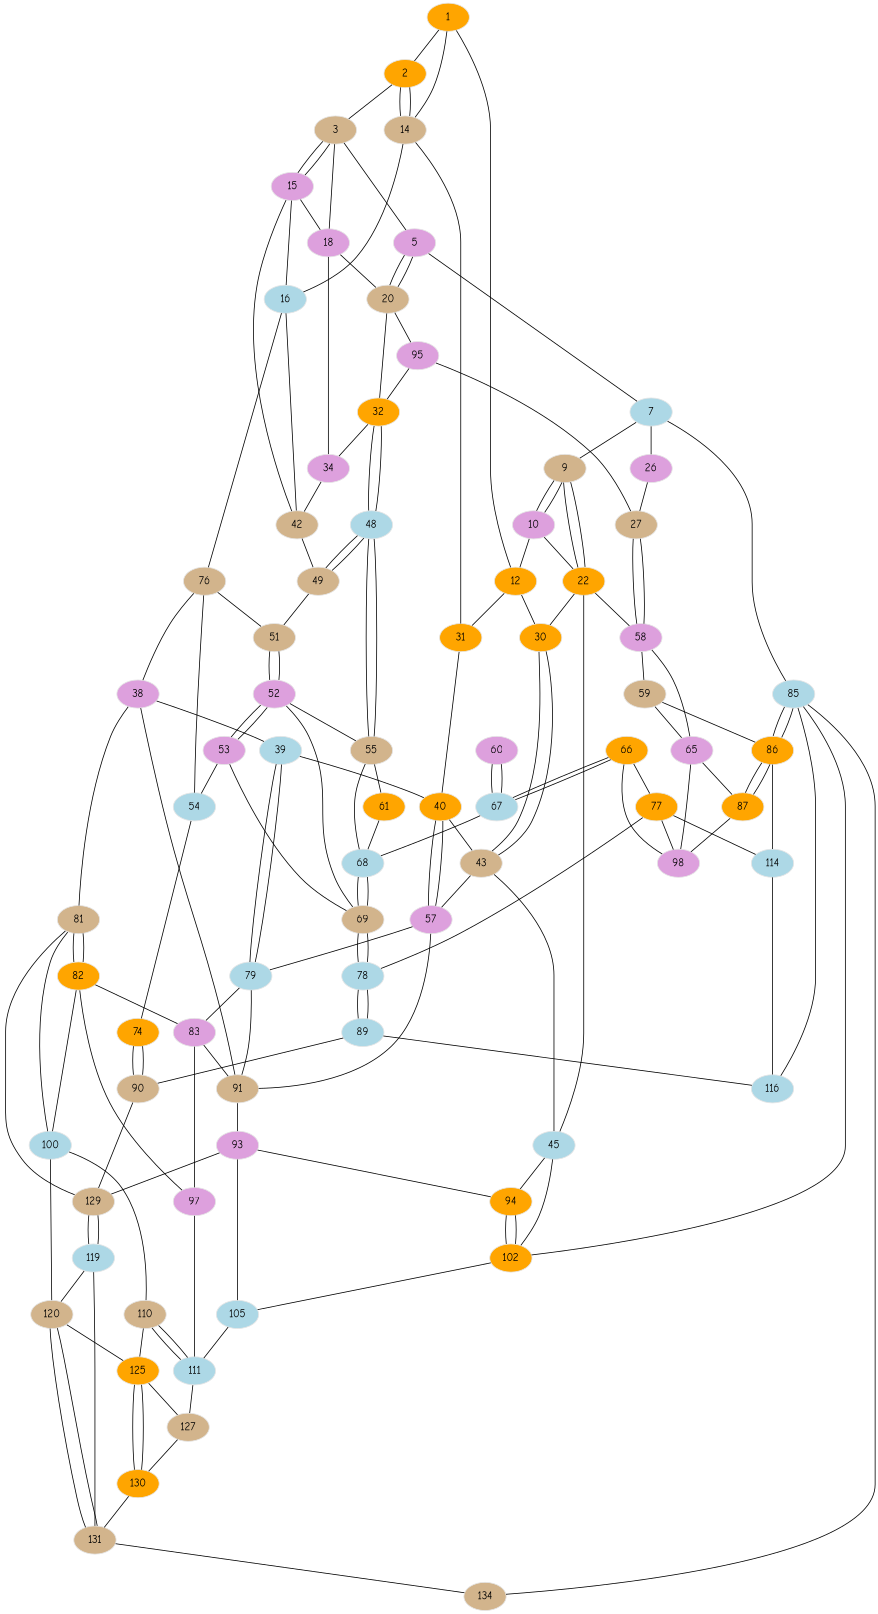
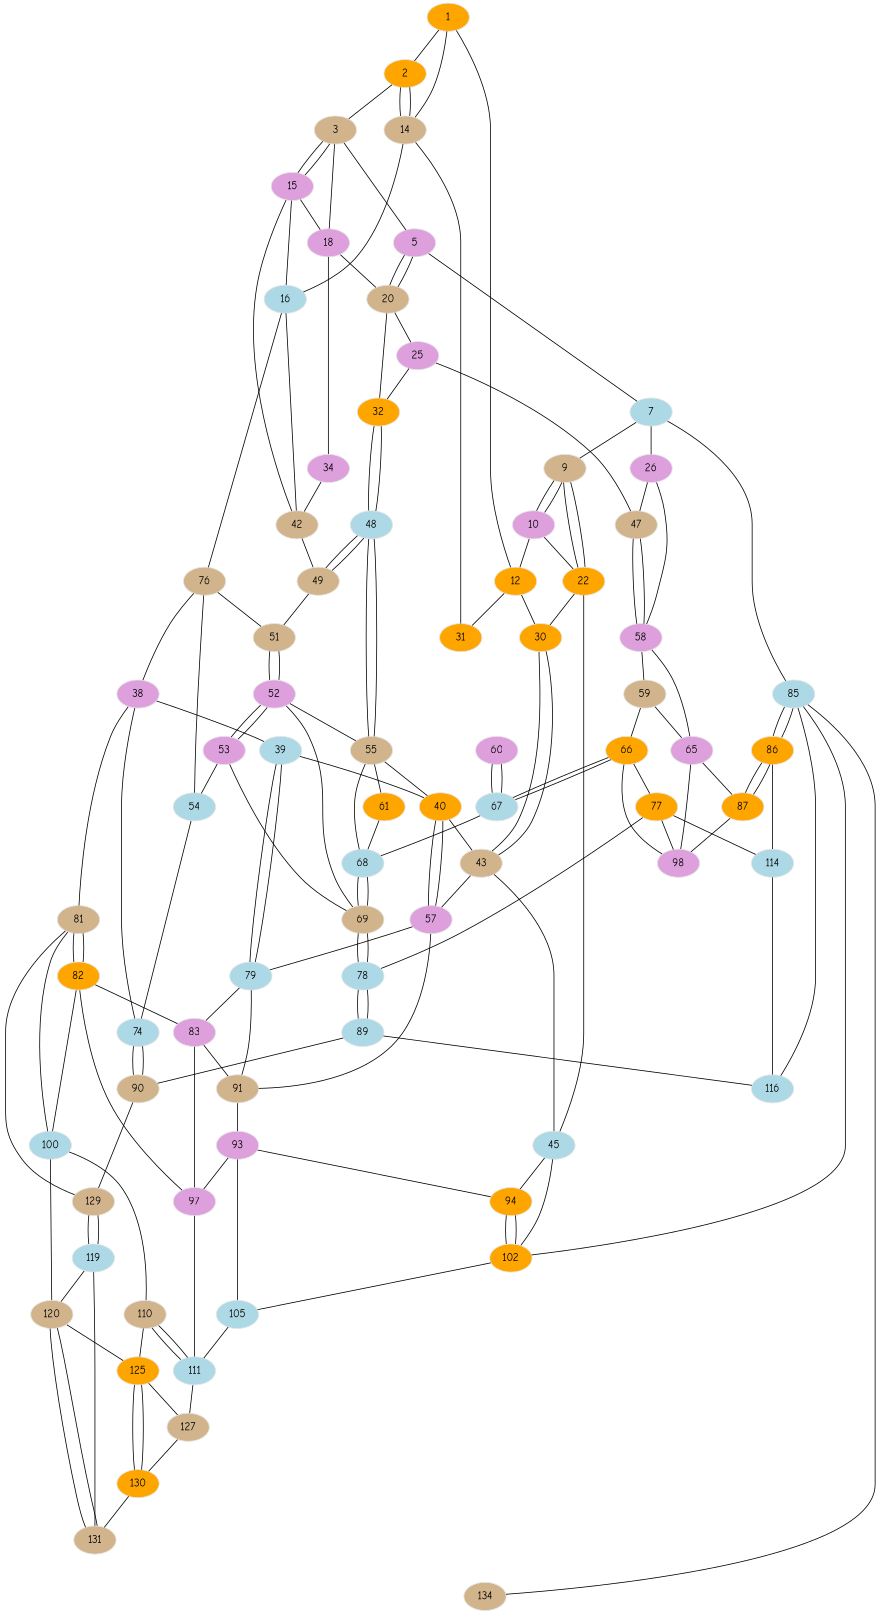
(418, 356) -> (418, 356)
(353, 440) -> none
(636, 525) -> (636, 525)
(612, 609) -> (666, 554)
(451, 722) -> (406, 779)
(709, 722) -> (636, 722)
(186, 892) -> (122, 863)
(138, 1032) -> (138, 1032)
(171, 1171) -> (216, 1173)
(290, 1568) -> none
